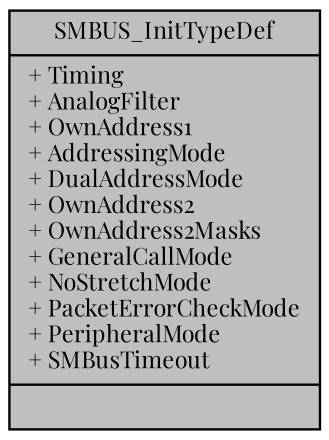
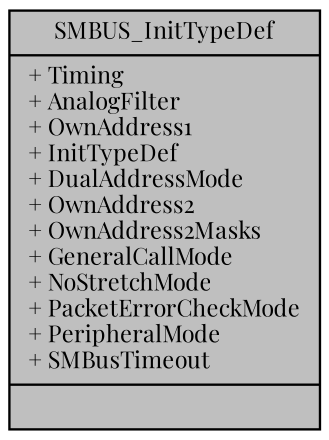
(128, 154) -> (104, 154)
